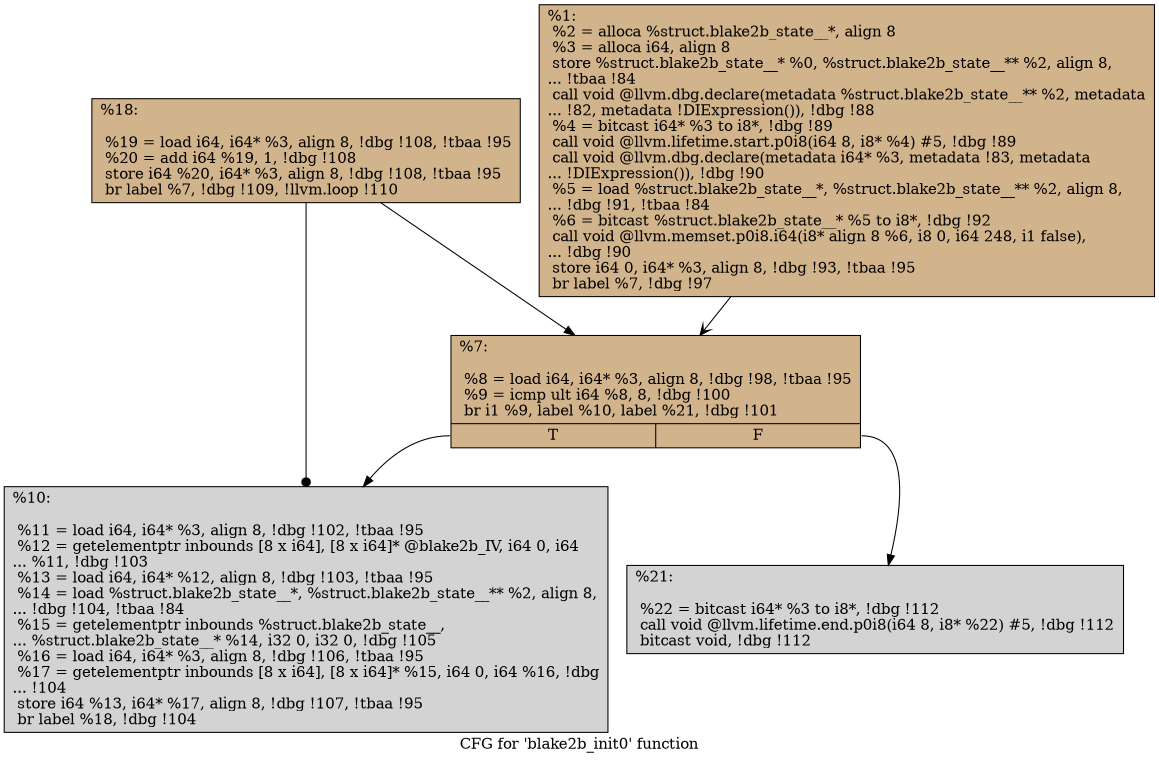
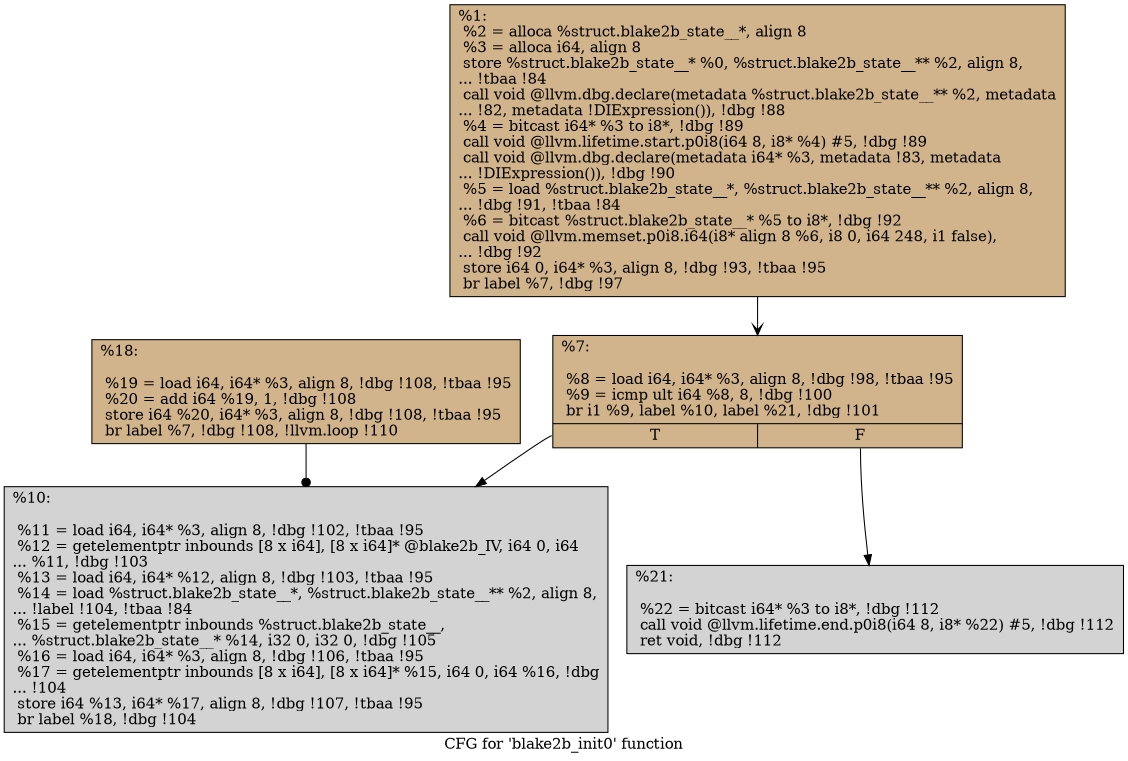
(249, 190) -> (249, 431)
(590, 253) -> (500, 253)
(473, 266) -> none
(99, 610) -> (103, 610)
(723, 641) -> (709, 641)
